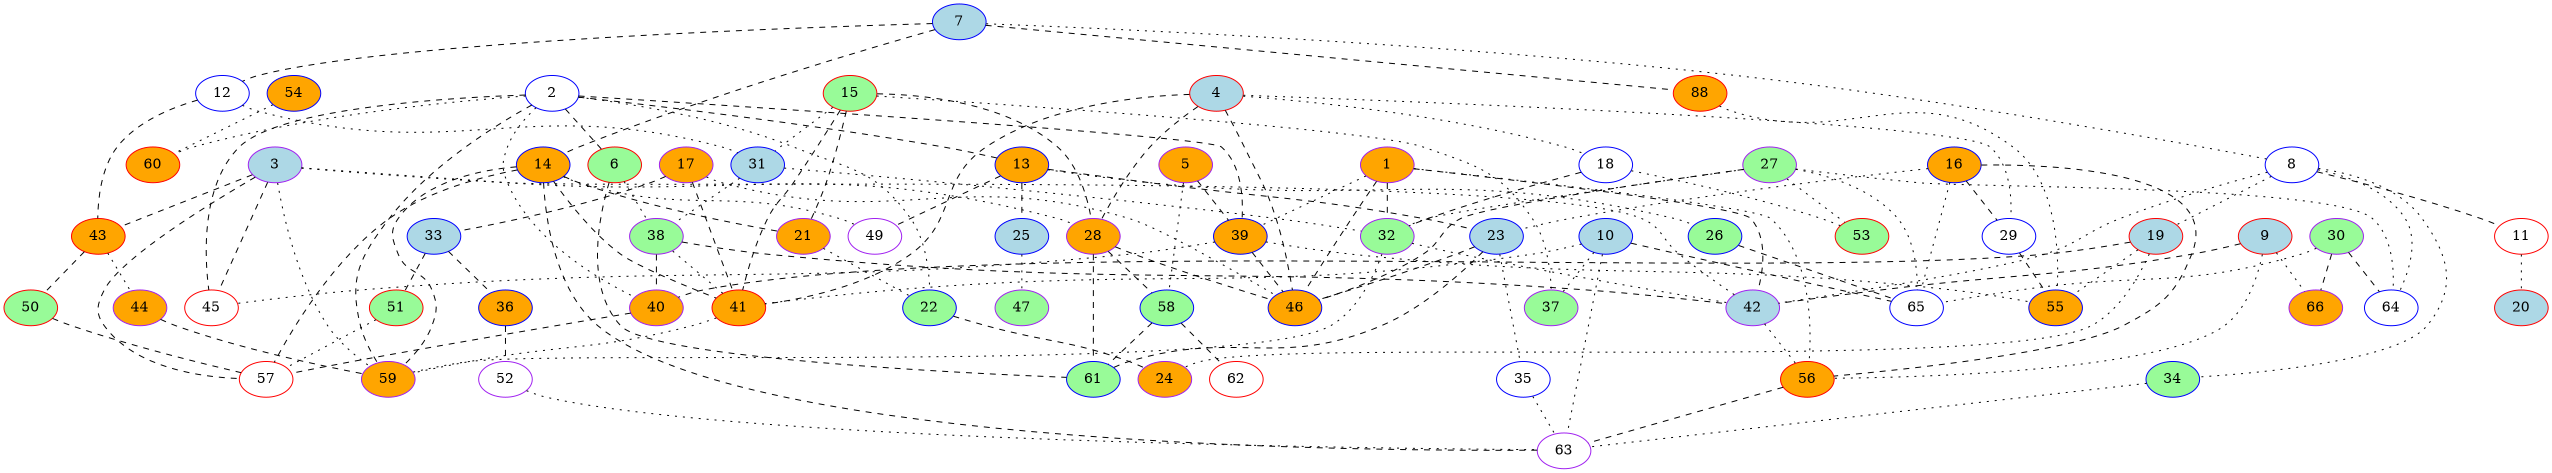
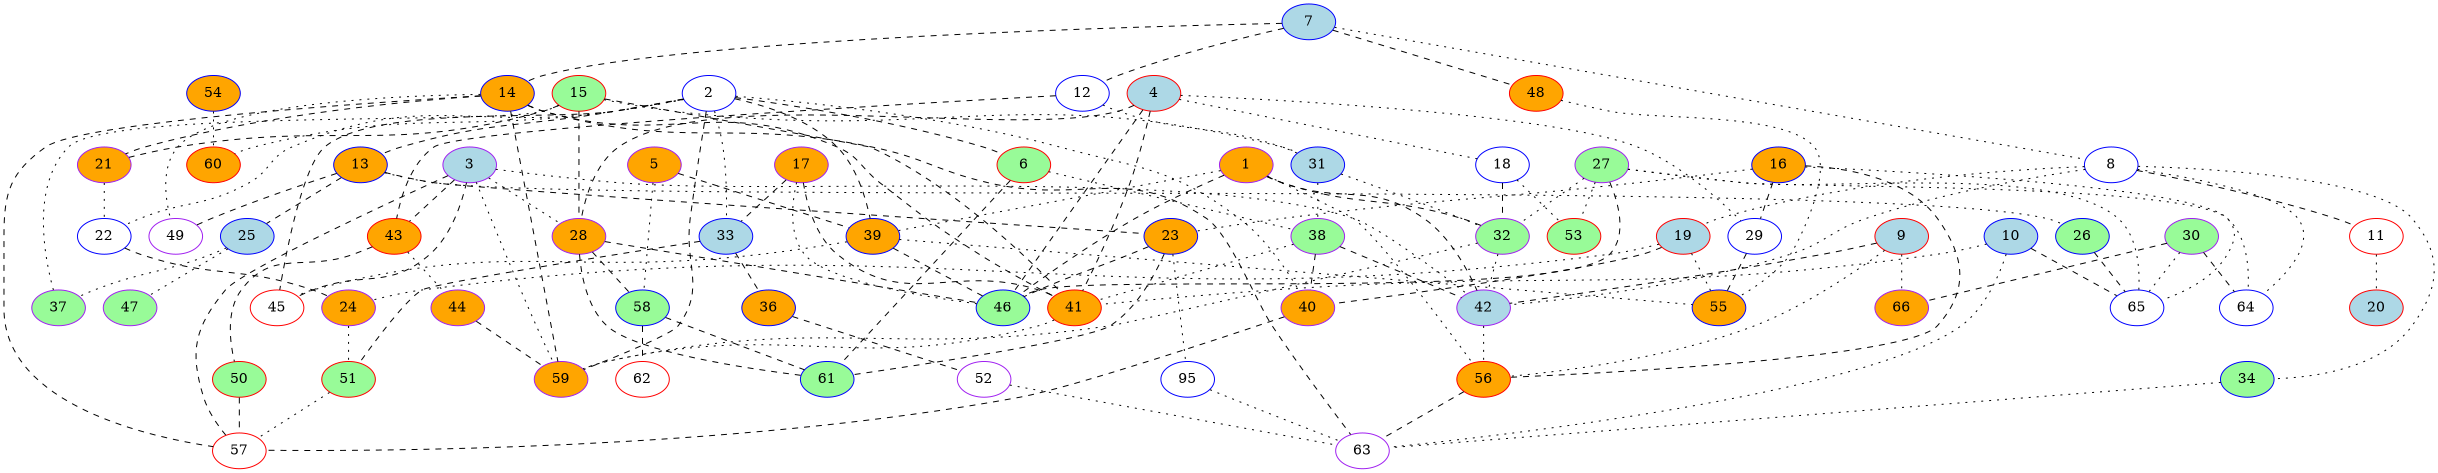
(1700, 93) -> (1536, 93)
none -> (725, 164)
(1497, 236) -> (1171, 236)
(1571, 282) -> (153, 272)
(930, 308) -> (104, 236)
(1295, 308) -> (1003, 308)
none -> (349, 344)
(1523, 379) -> (1188, 379)
